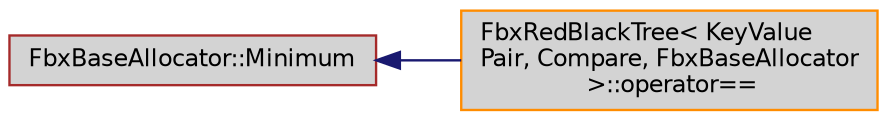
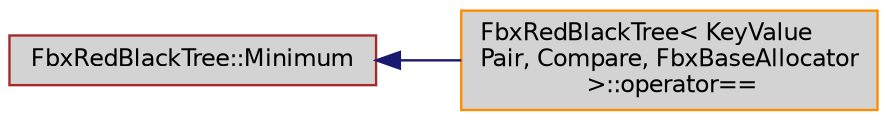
(193, 60) -> (193, 60)
